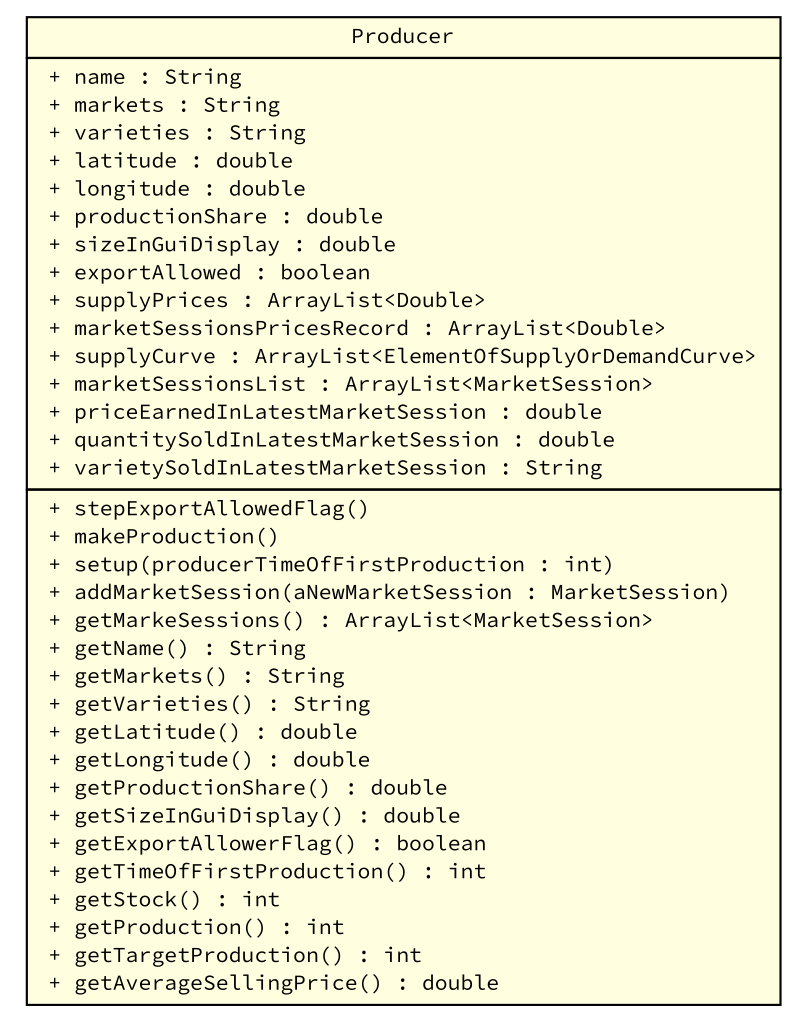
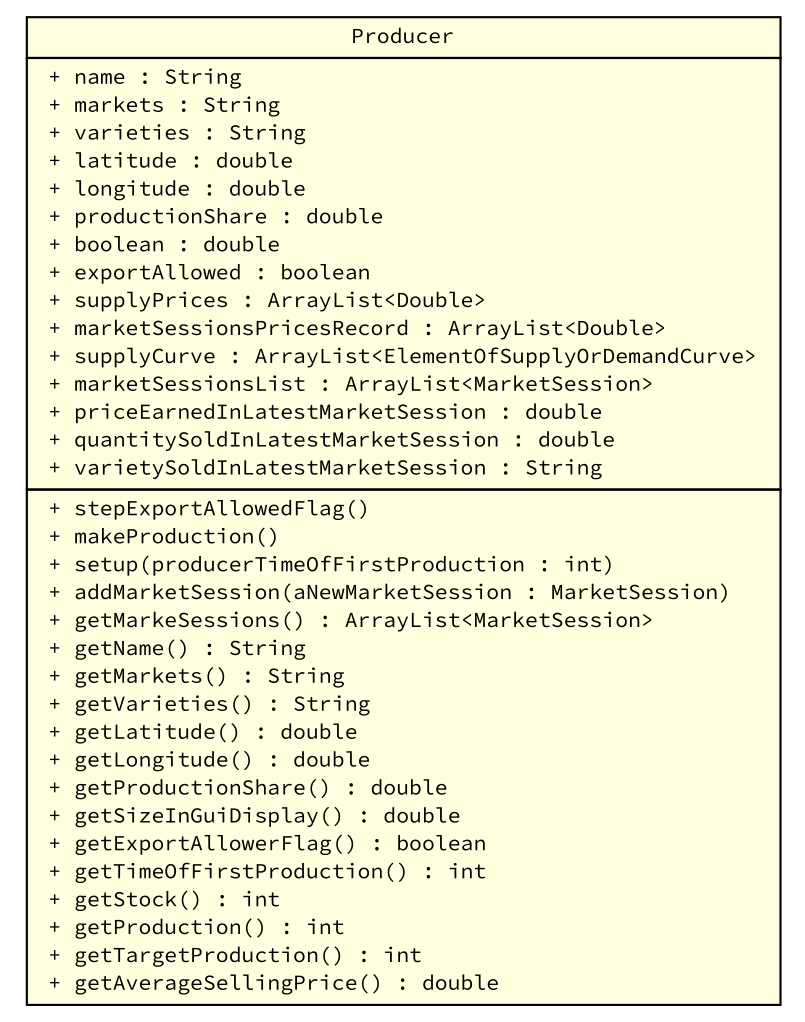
(223, 245) -> (165, 245)
